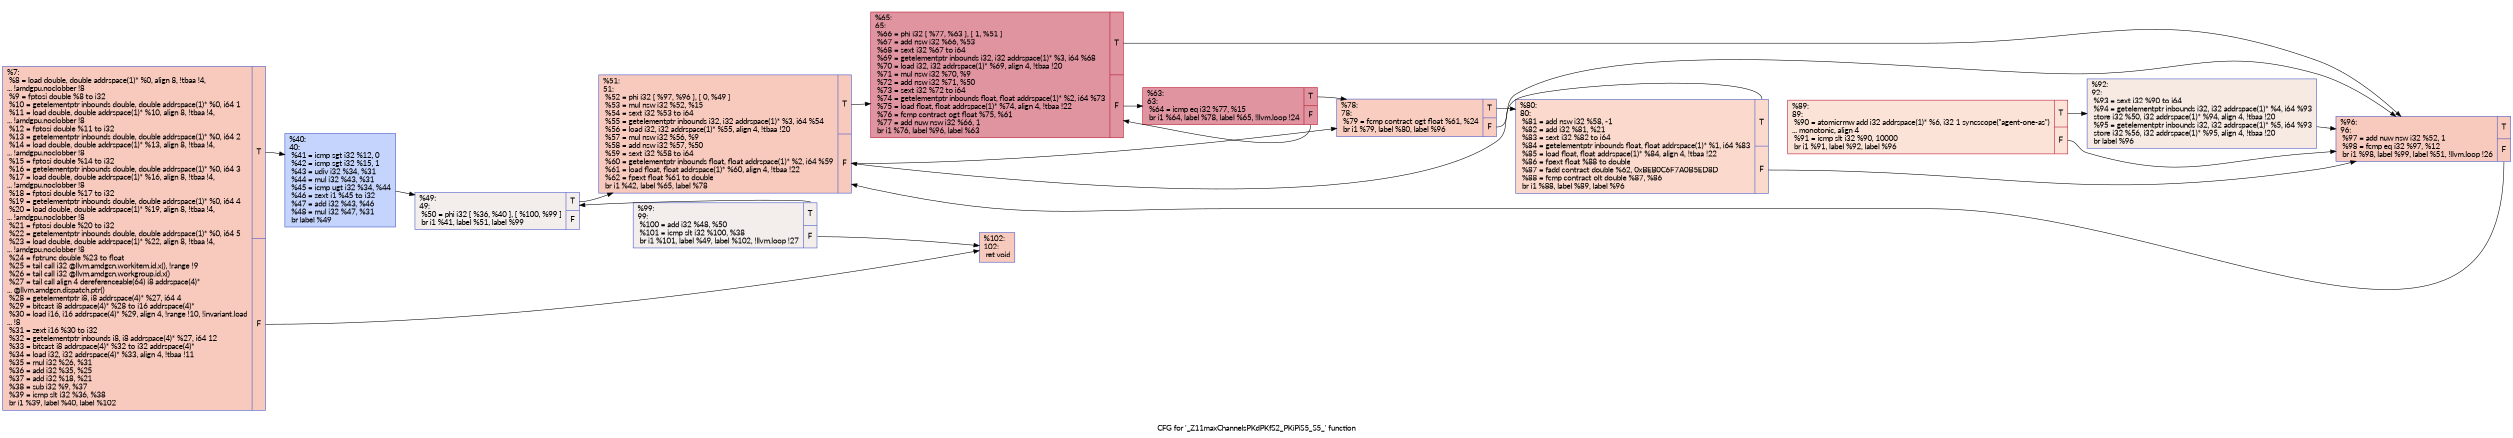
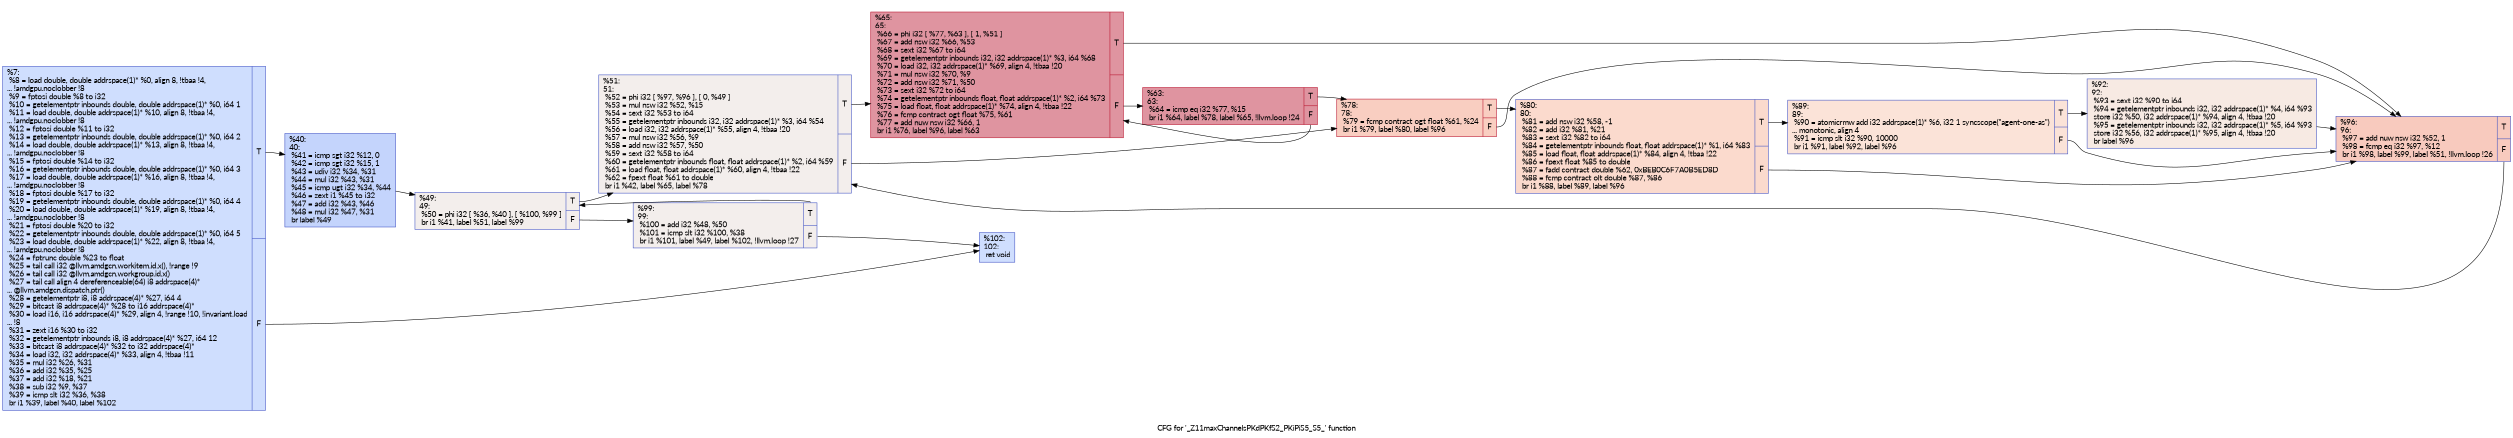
(1417, 118) -> (1417, 118)
(1928, 127) -> (1928, 127)
(725, 134) -> (725, 134)
(1575, 162) -> (1575, 162)
(1329, 184) -> (1775, 123)
none -> (604, 220)
(134, 238) -> (134, 238)
(997, 247) -> (997, 247)
